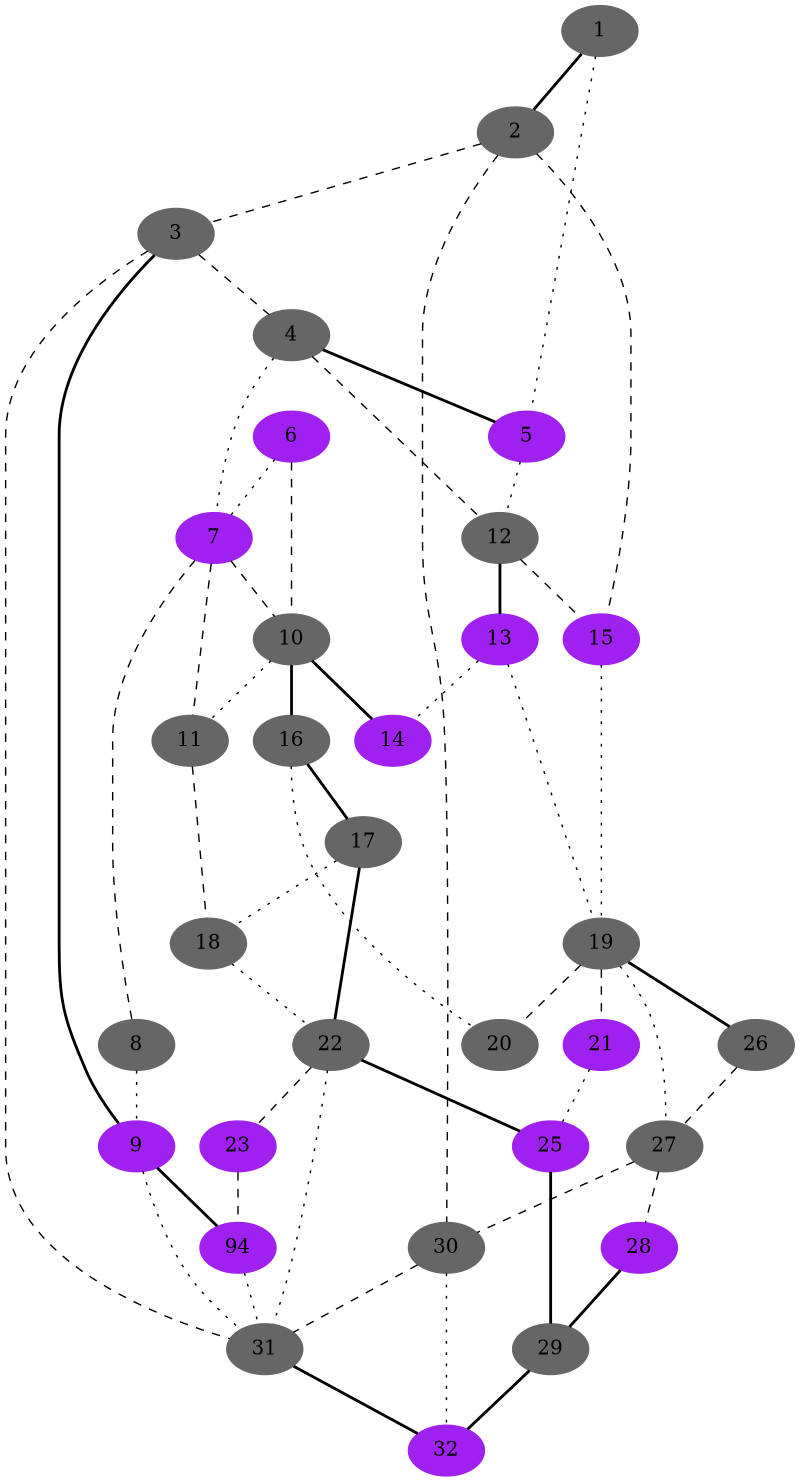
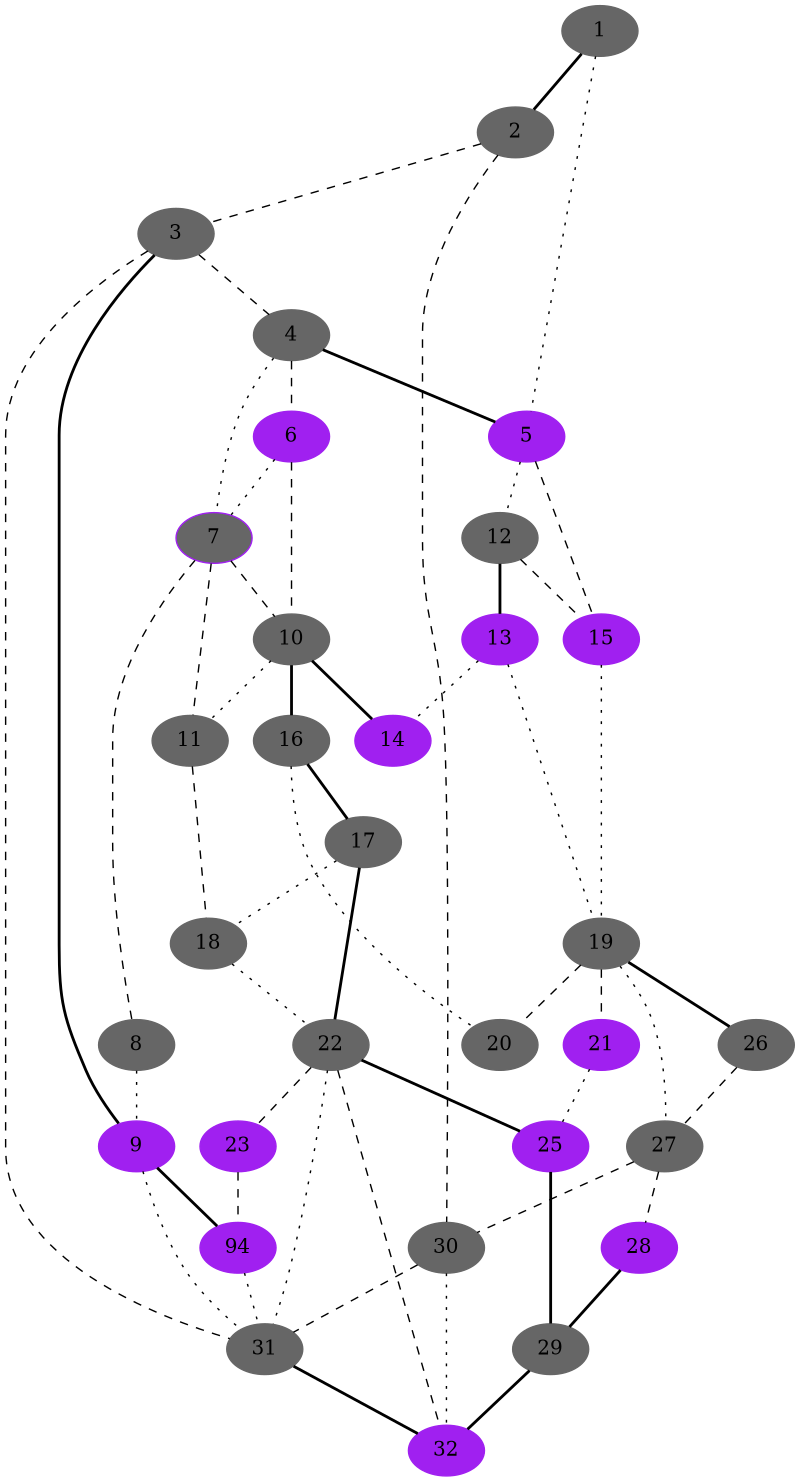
(631, 371) -> (564, 538)
(395, 436) -> (292, 386)
(214, 538) -> (214, 538)
none -> (388, 1248)
